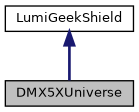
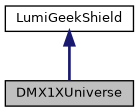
(69, 93) -> (69, 93)
